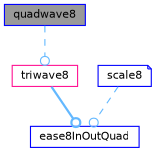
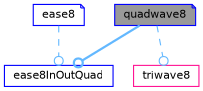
(45, 15) -> (155, 15)
(125, 76) -> (59, 15)
(62, 103) -> (111, 43)
